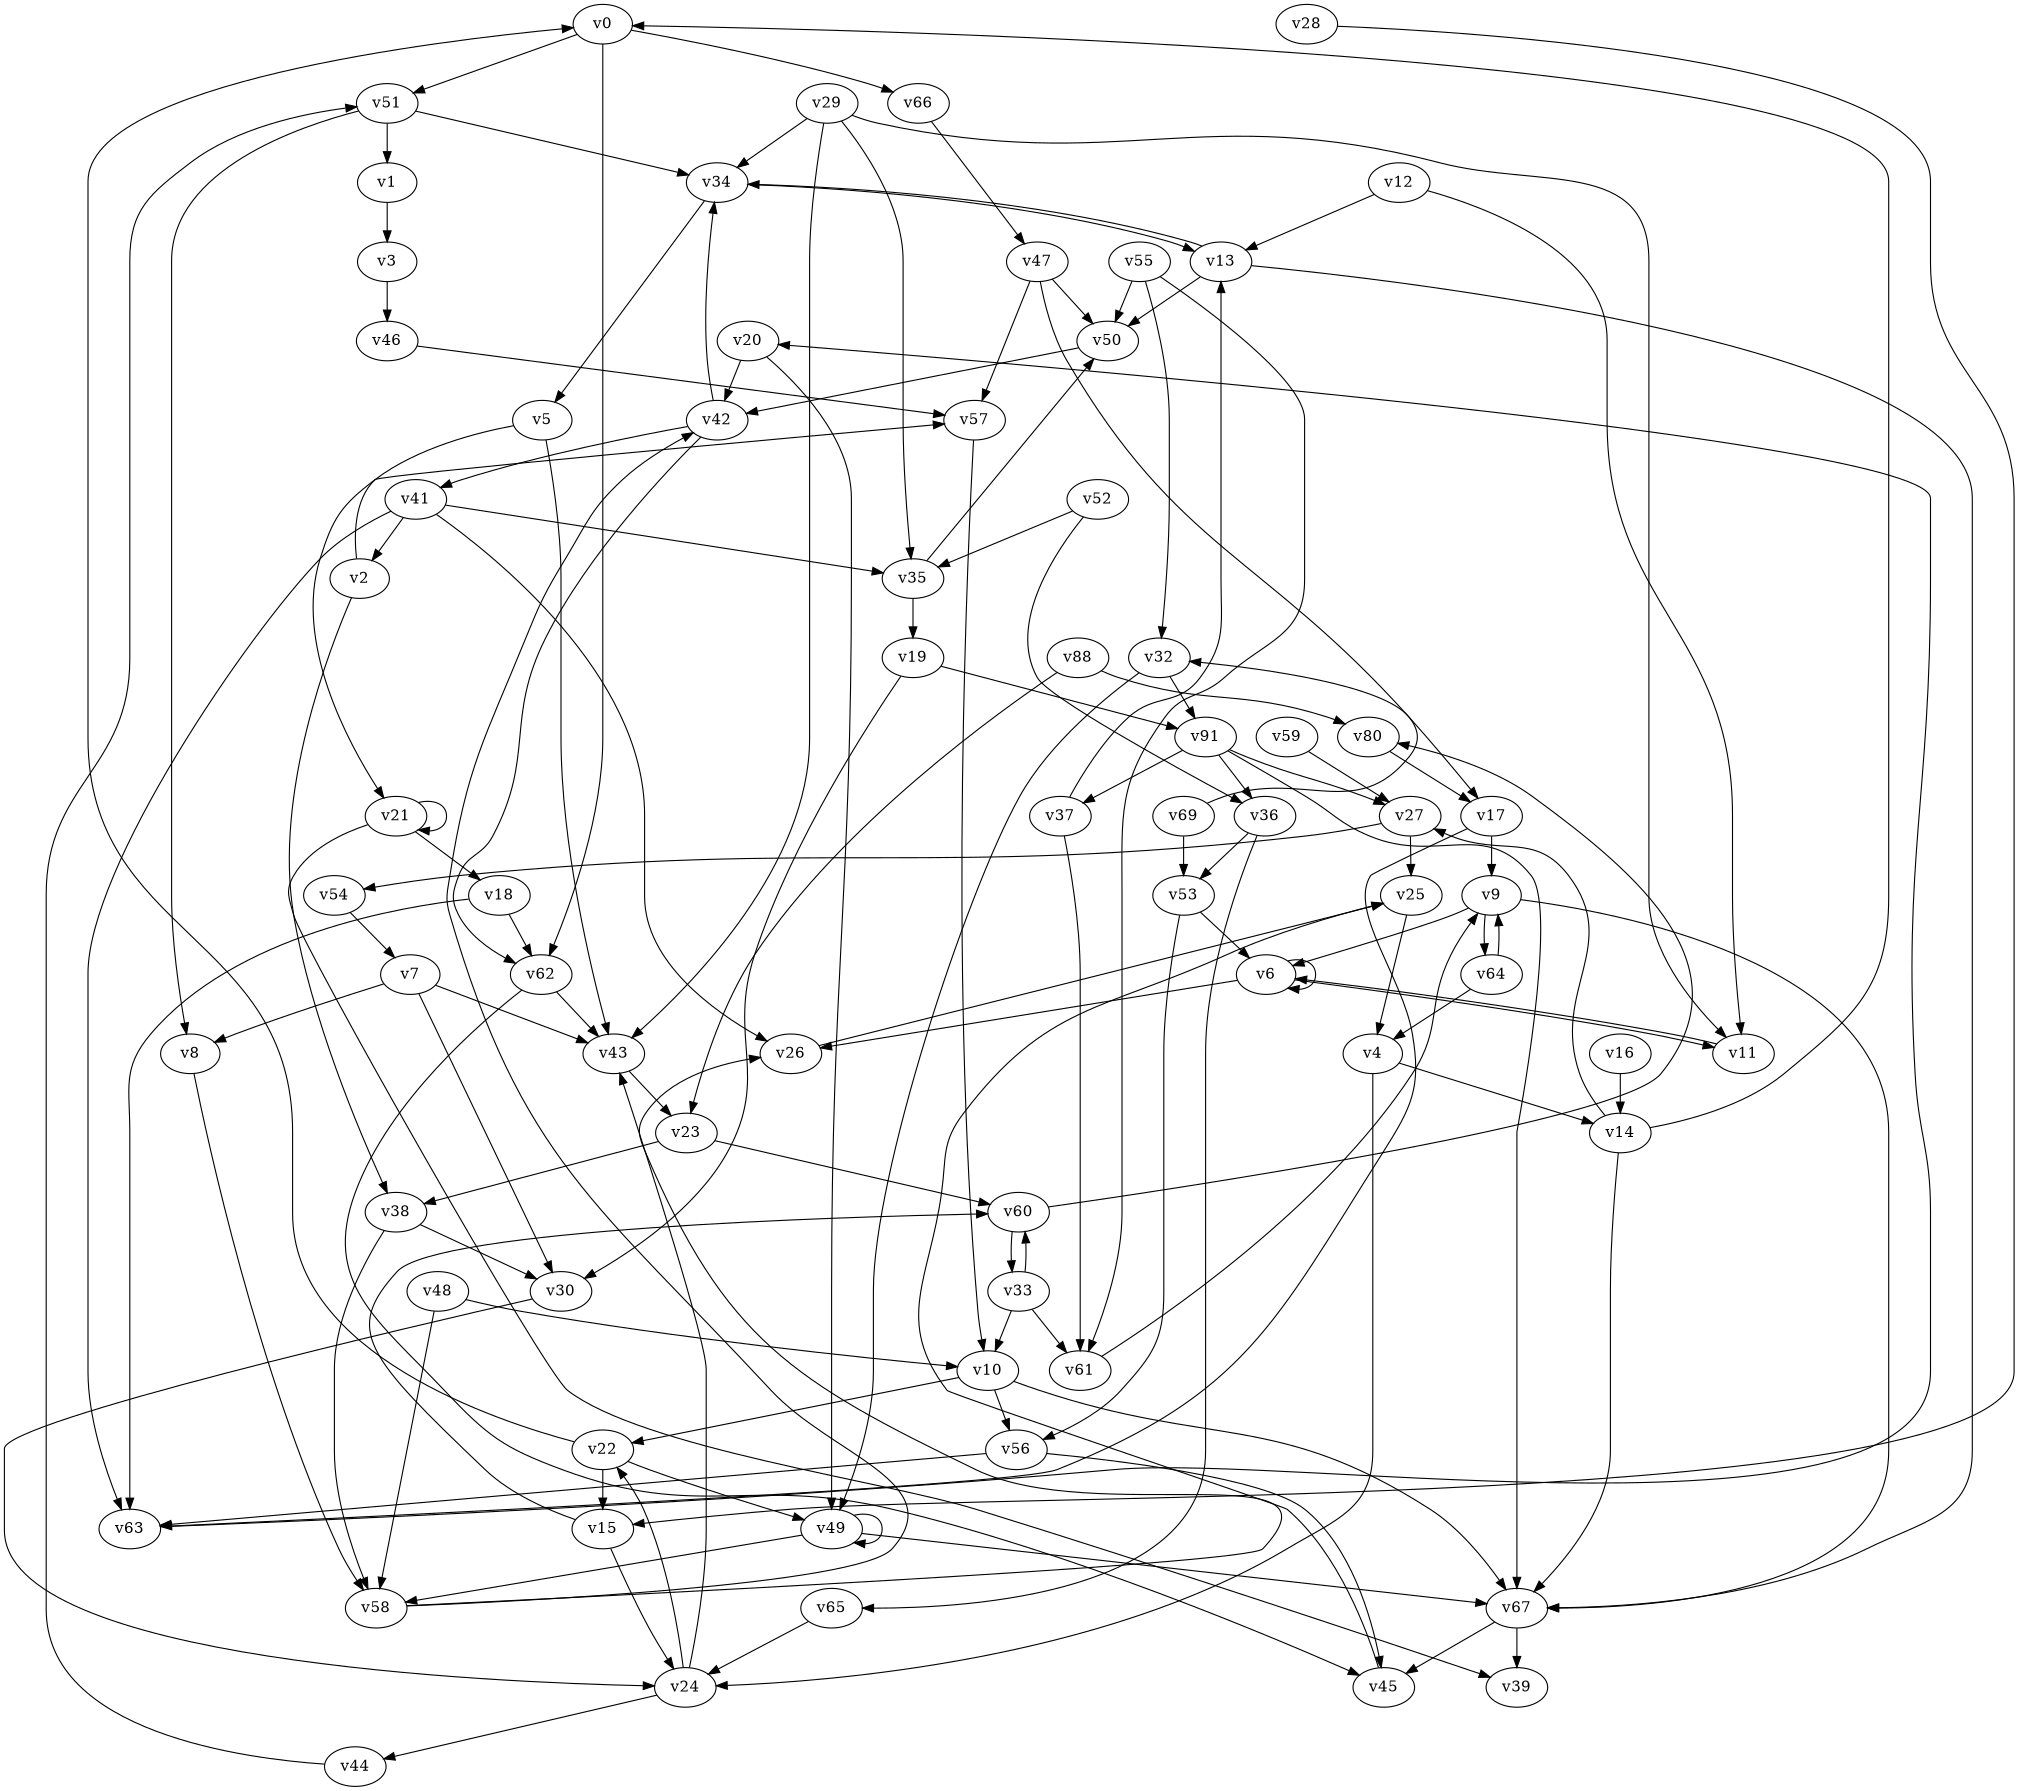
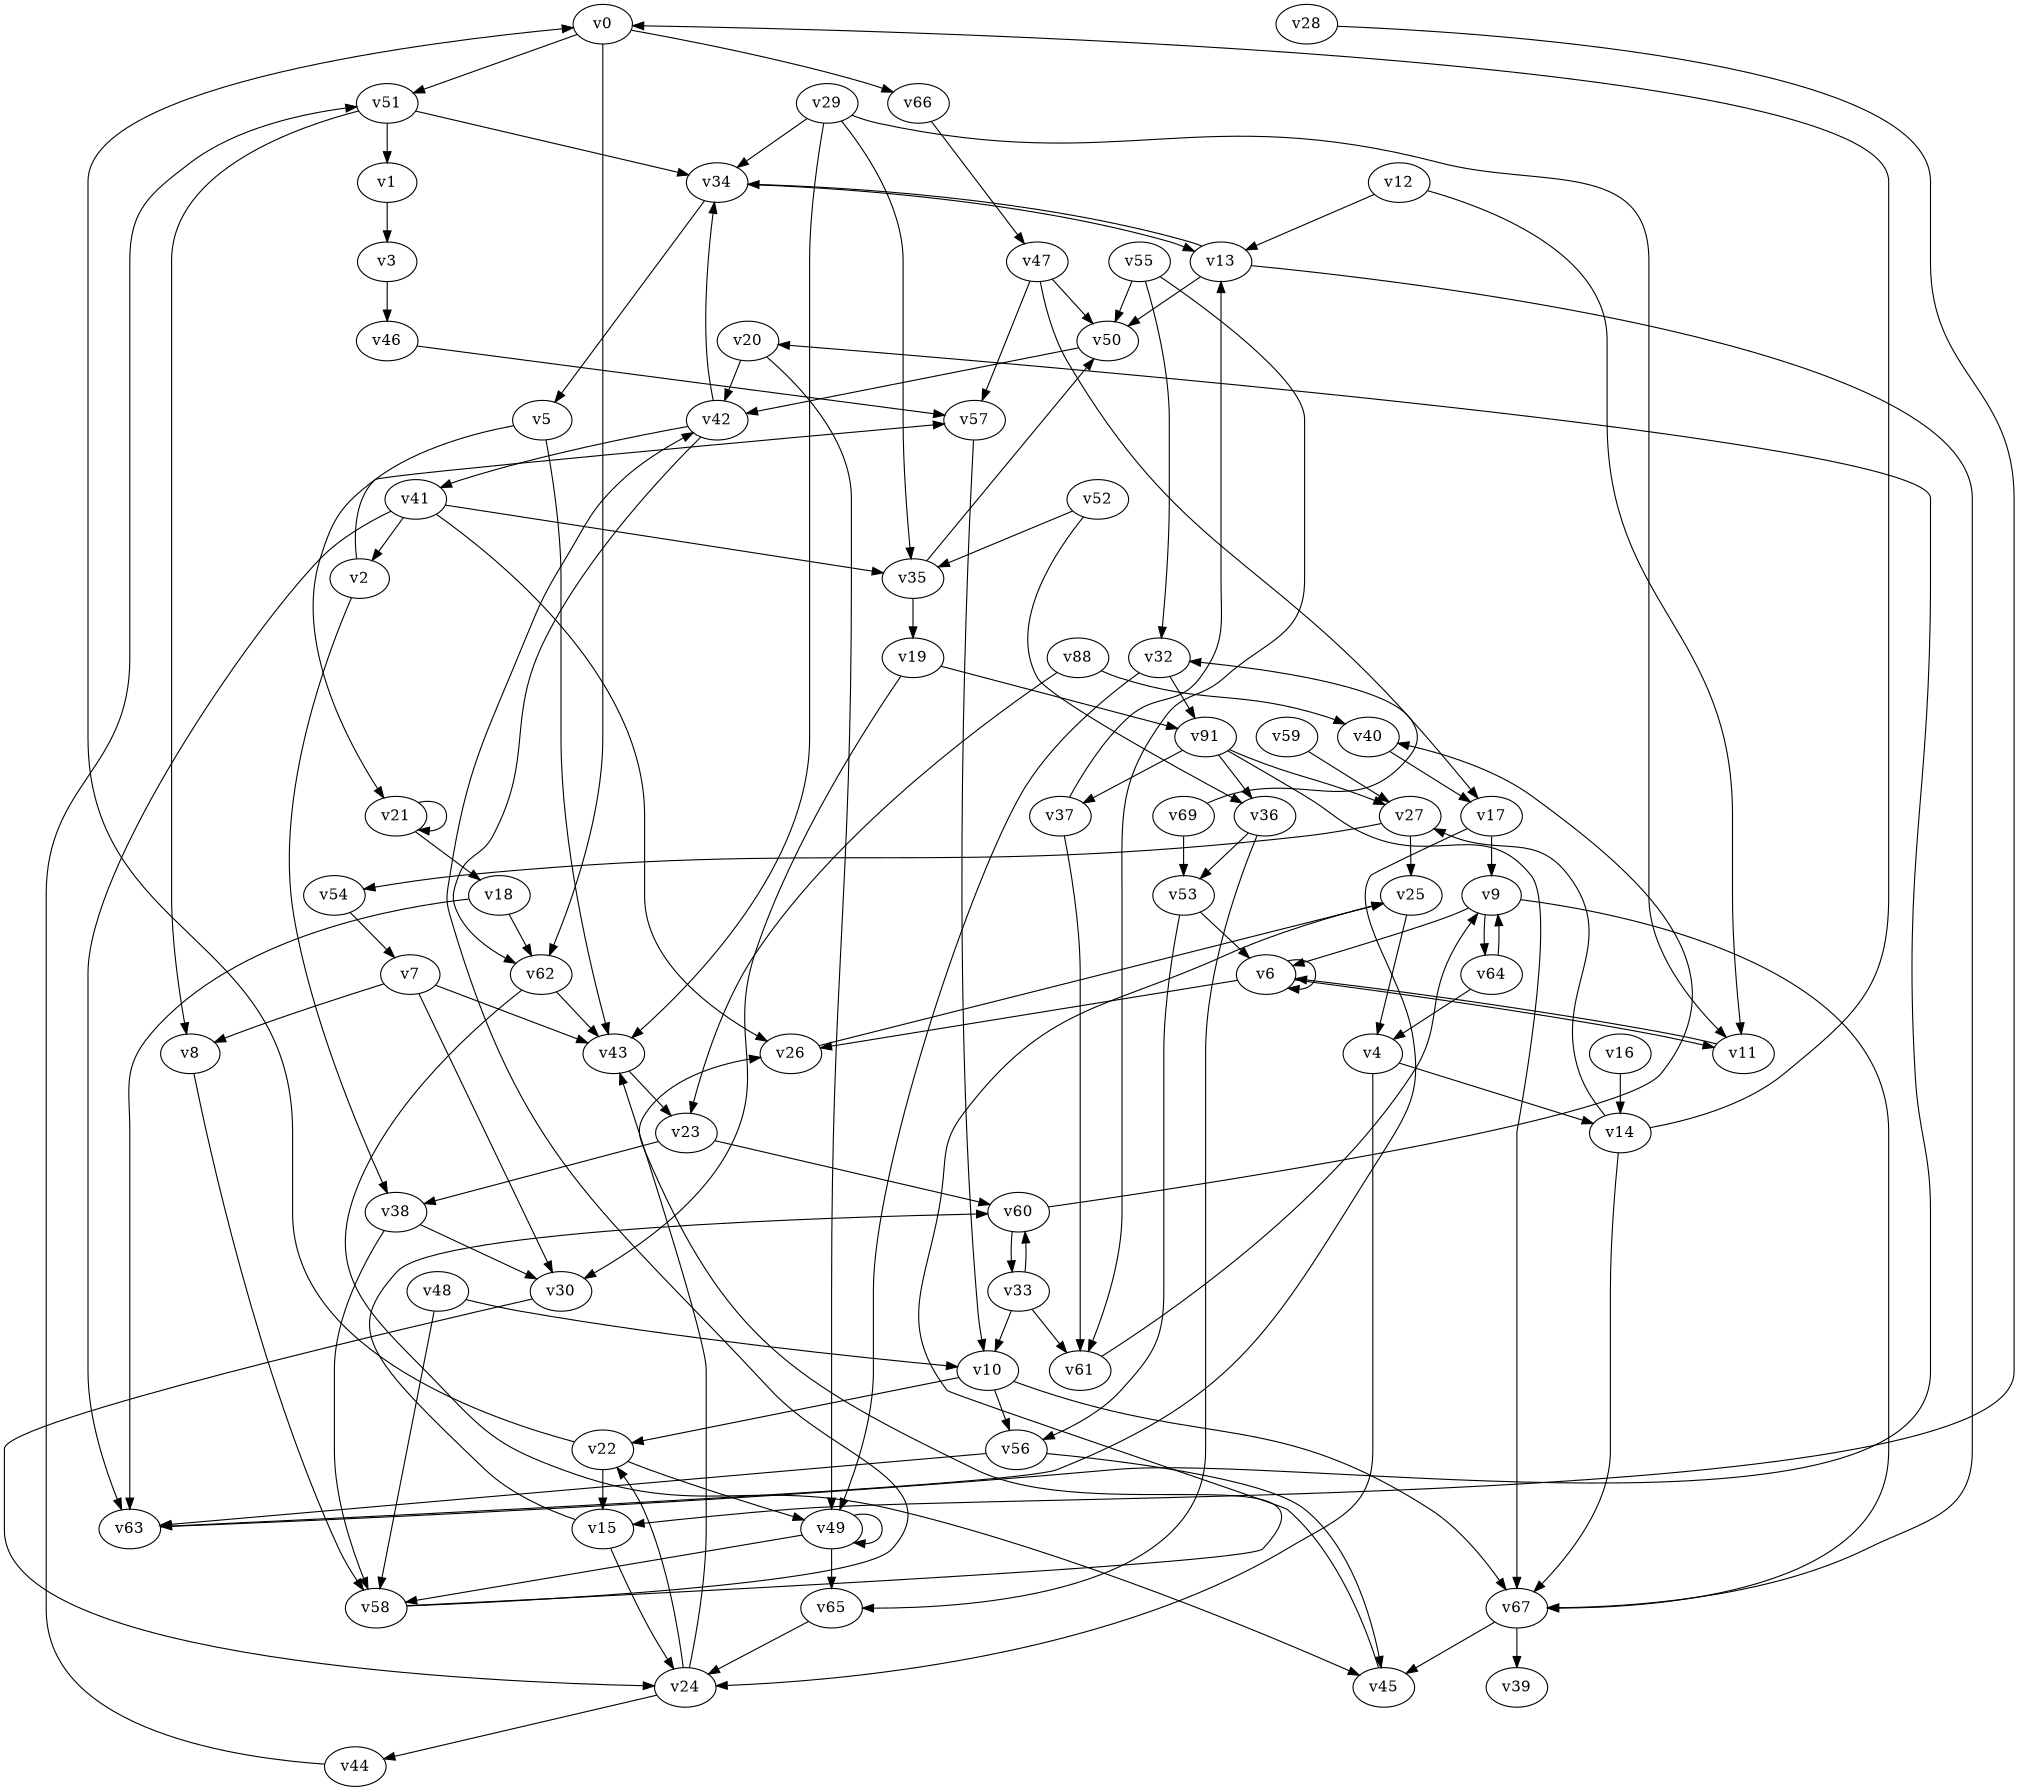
(1368, 737) -> (1368, 737)
(694, 1443) -> none
(1200, 1571) -> (832, 1563)
